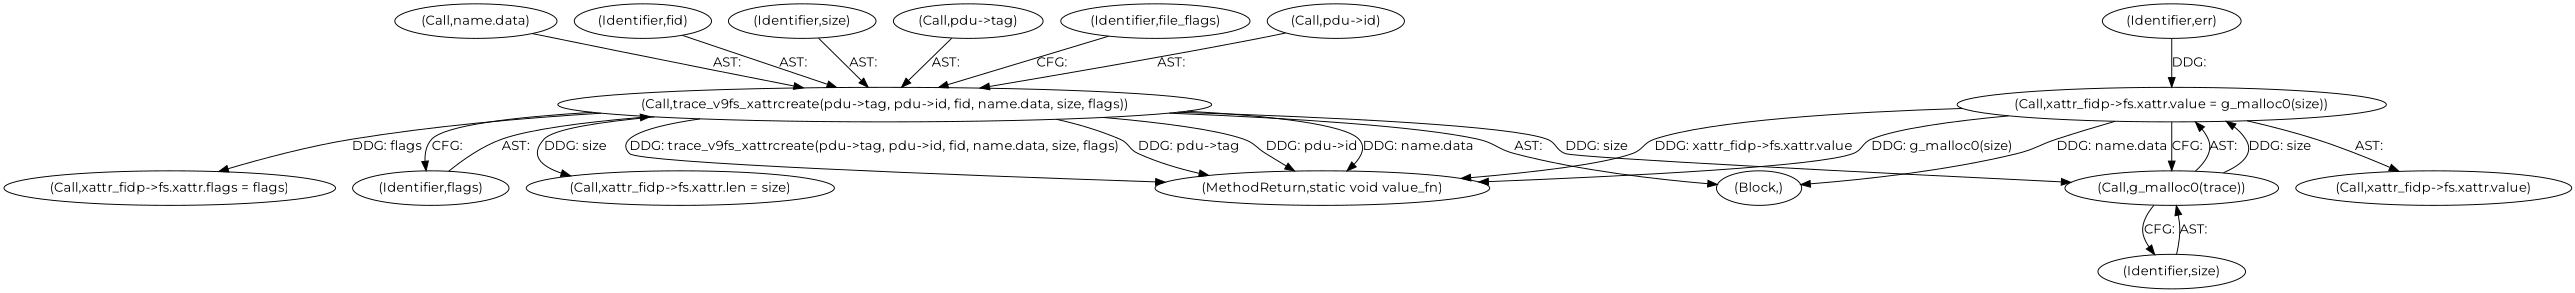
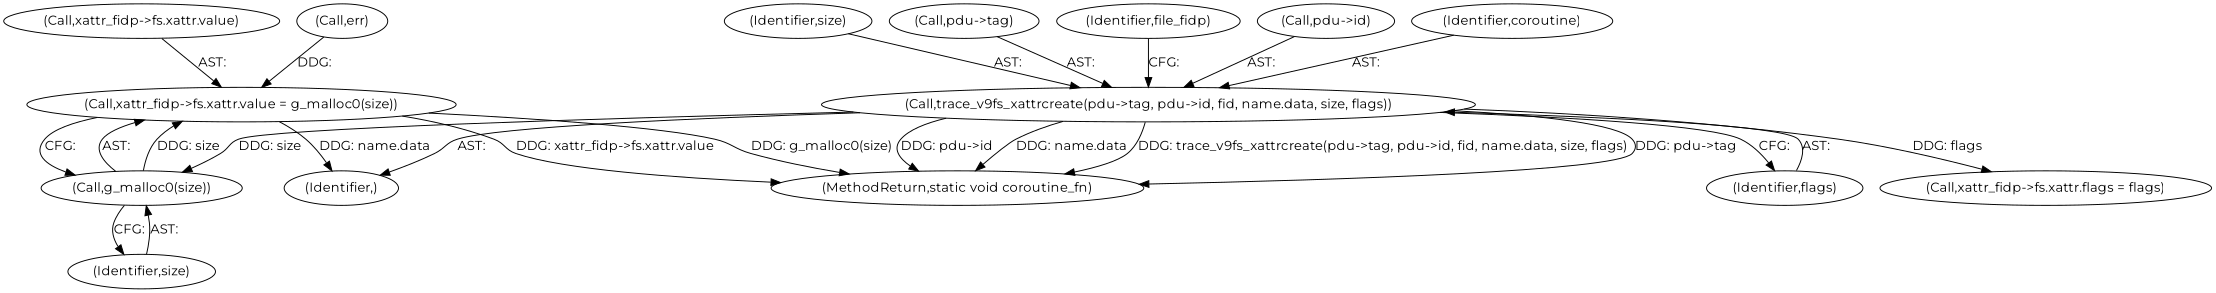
(476, 21) -> none
(643, 21) -> (1512, 21)
(1155, 21) -> (1148, 21)
(2172, 21) -> (342, 21)
(2320, 140) -> (188, 60)
(680, 188) -> none
(1322, 188) -> (957, 188)
(1759, 188) -> (341, 188)
(2172, 188) -> (142, 188)
